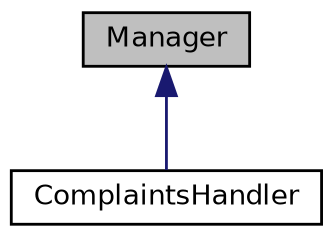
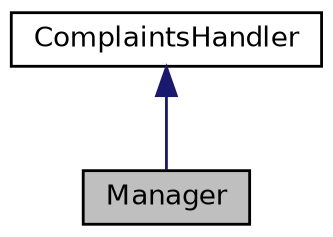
(166, 133) -> (166, 133)
